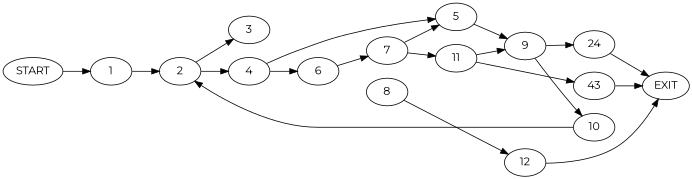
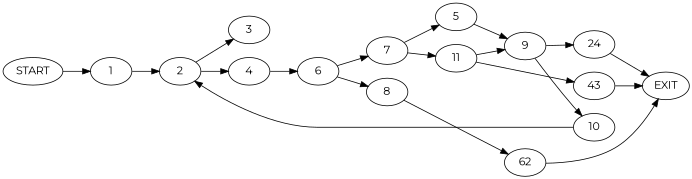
(345, 35) -> none
none -> (349, 81)
(525, 163) -> (525, 163)
